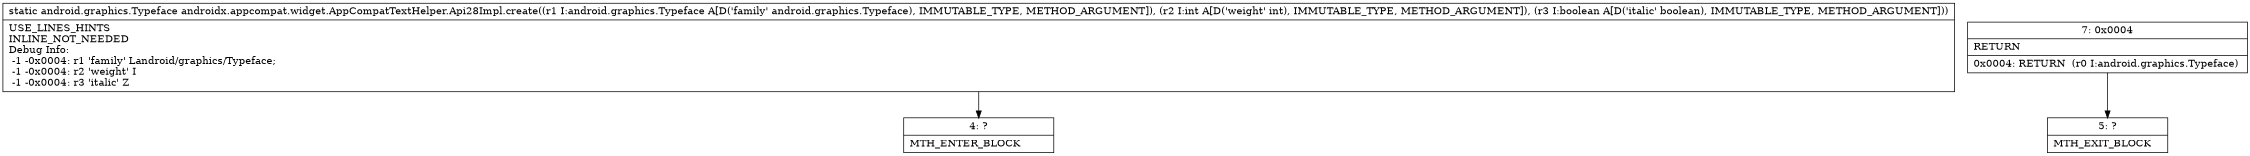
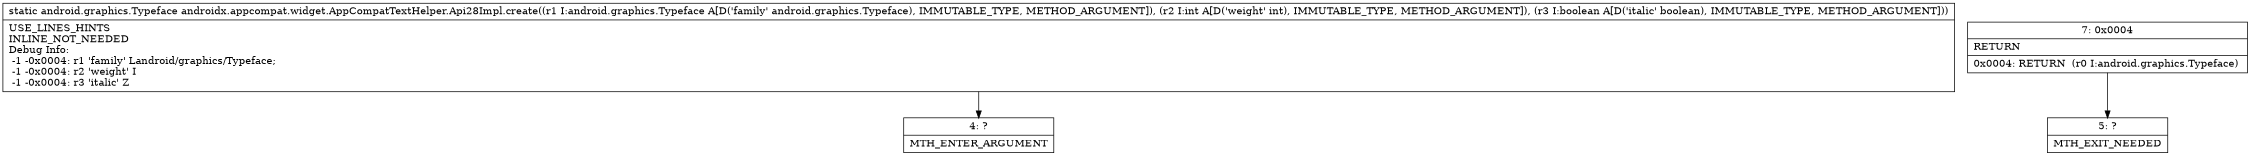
(965, 144) -> (979, 144)
(2103, 144) -> (2108, 144)
